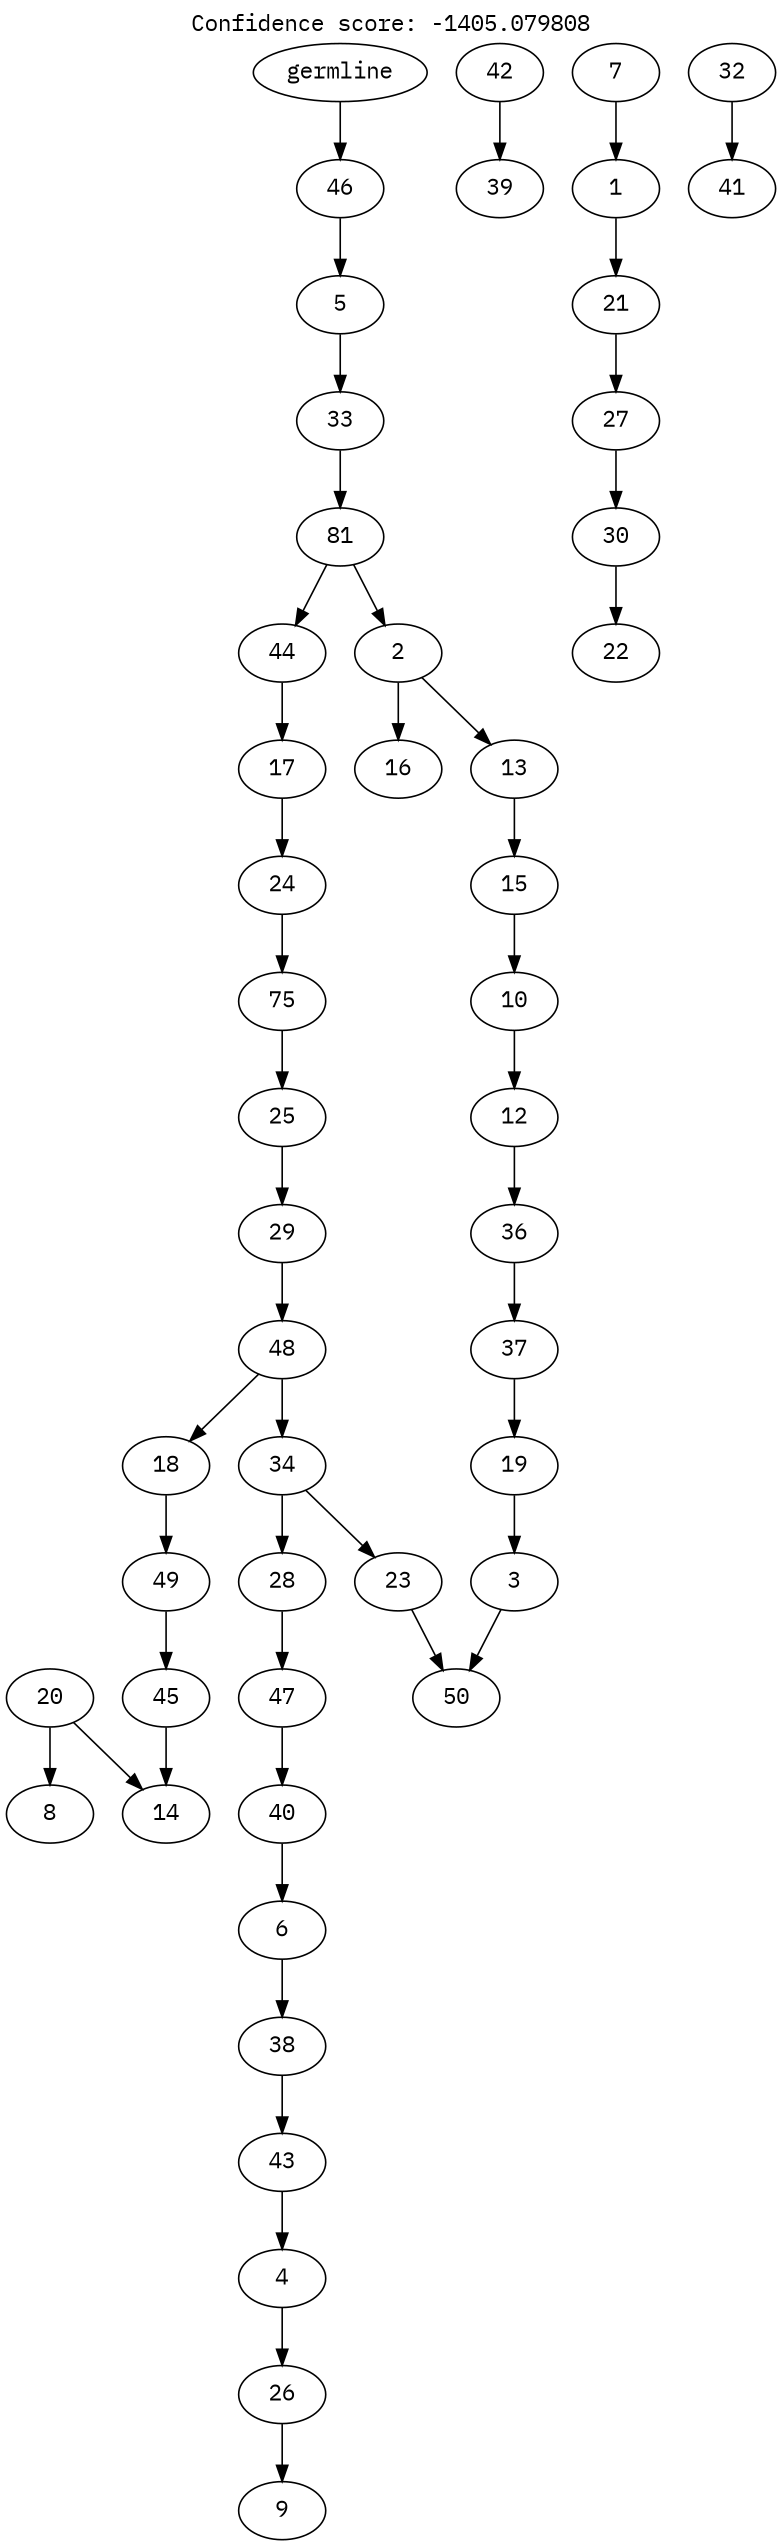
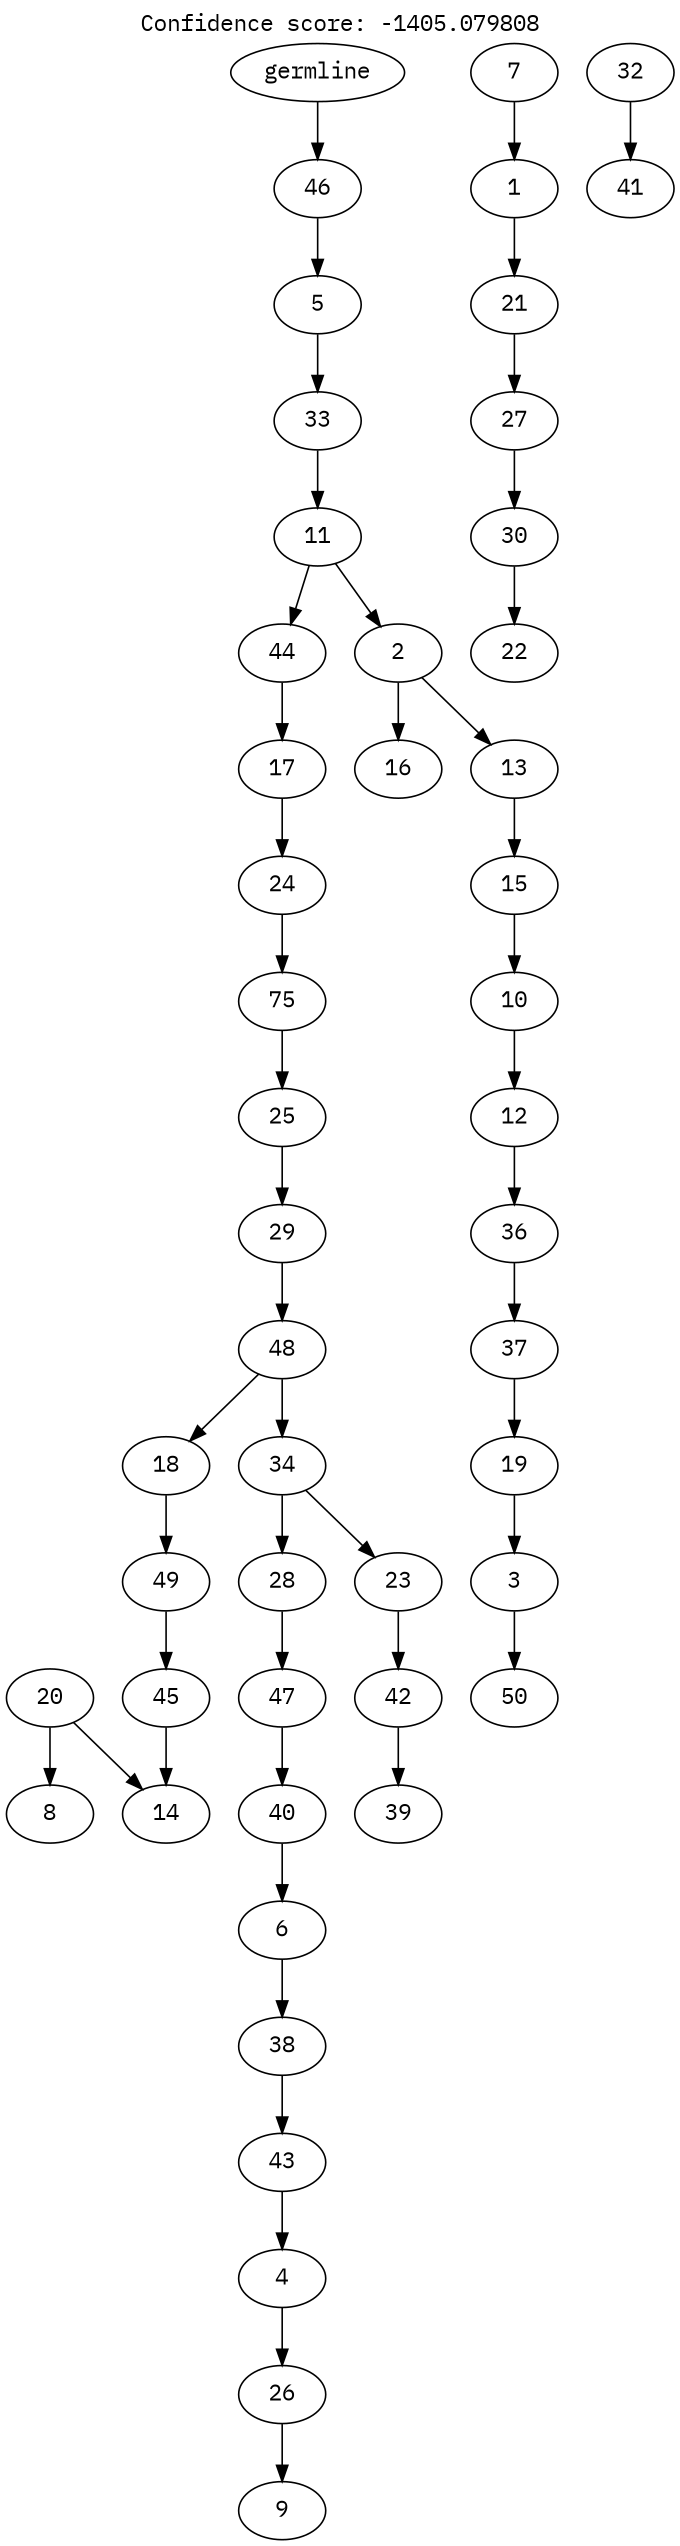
(340, 537) -> (318, 537)
(424, 1633) -> (398, 1632)
